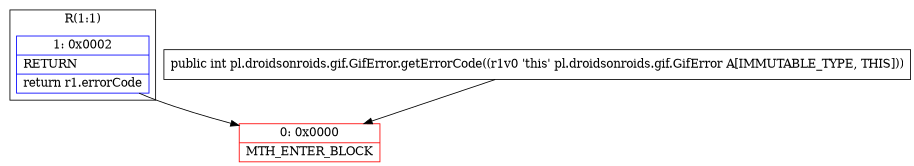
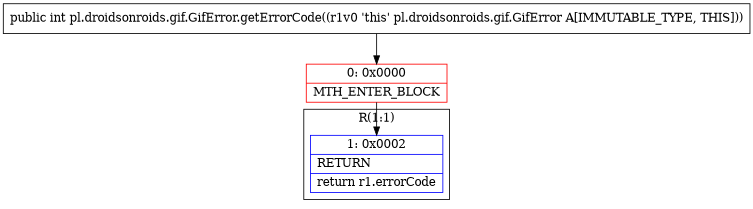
(184, 110) -> (377, 115)
